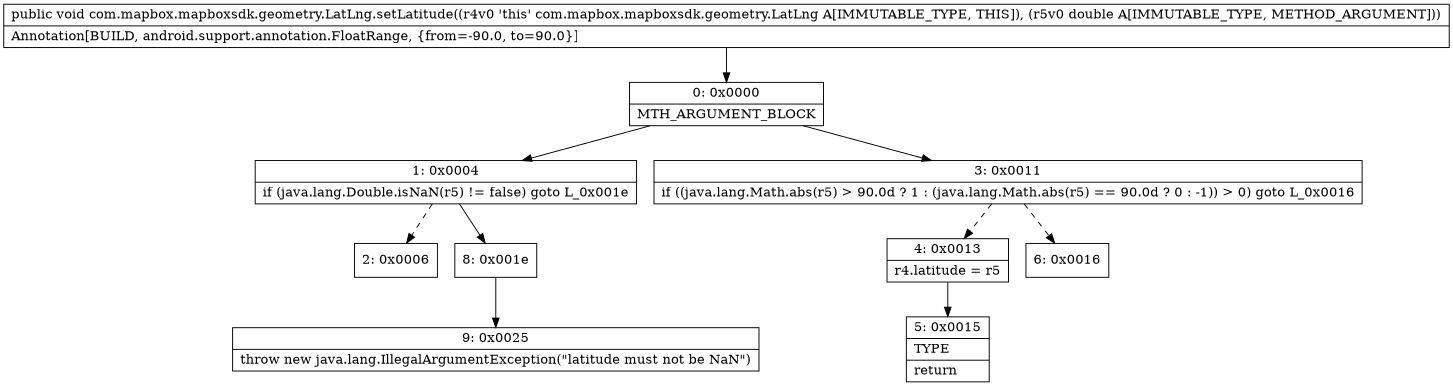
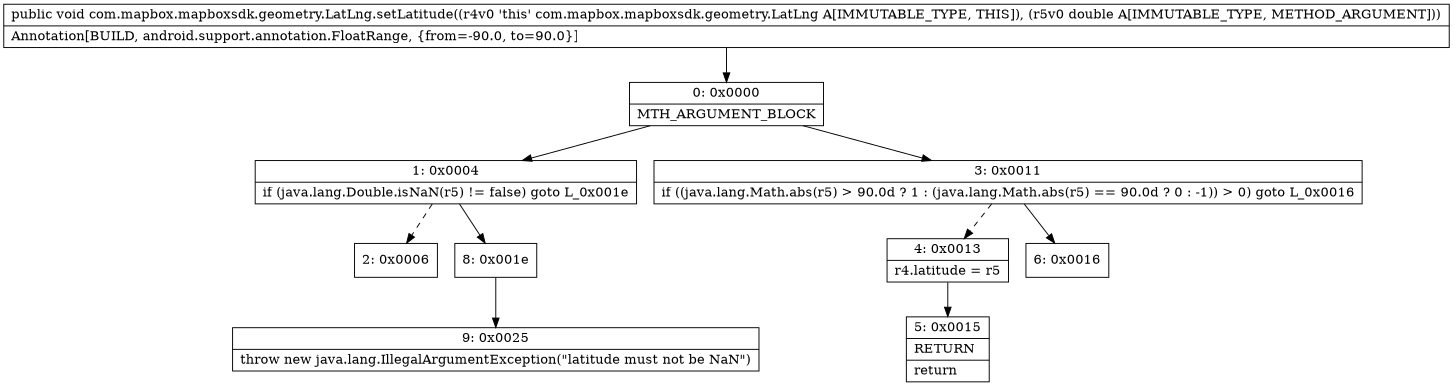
(1037, 220) -> (1037, 220)
(932, 349) -> (944, 349)
